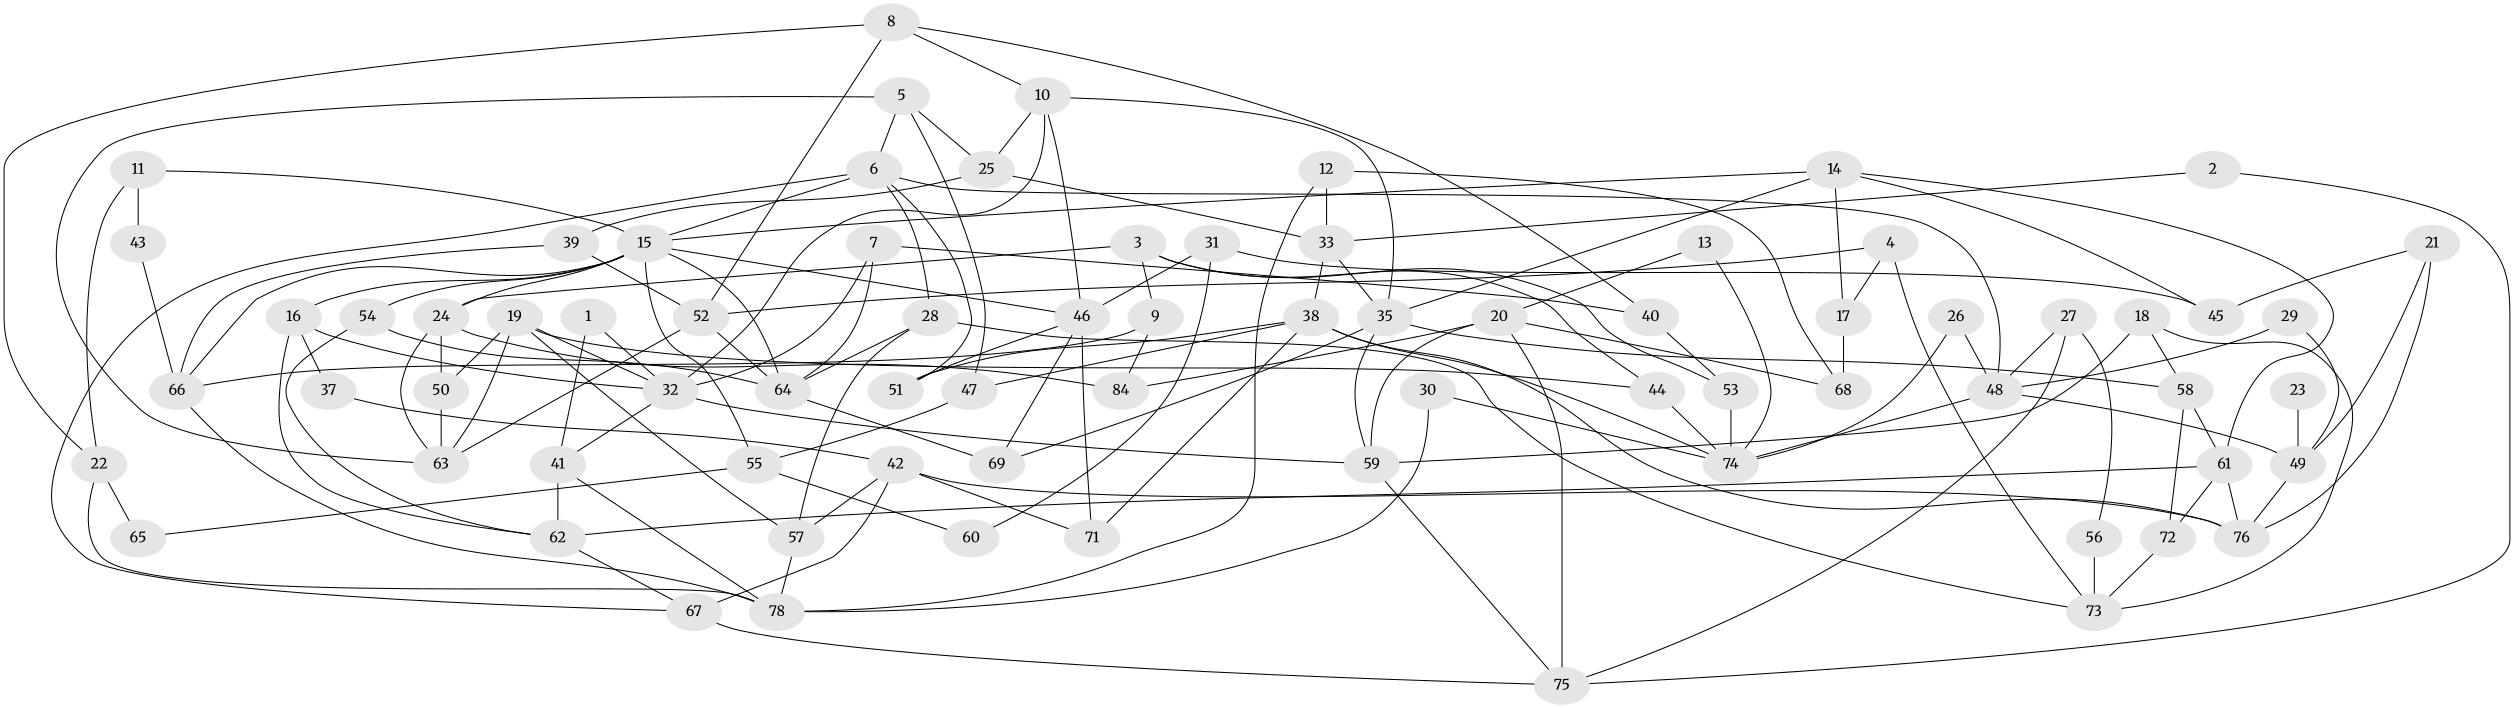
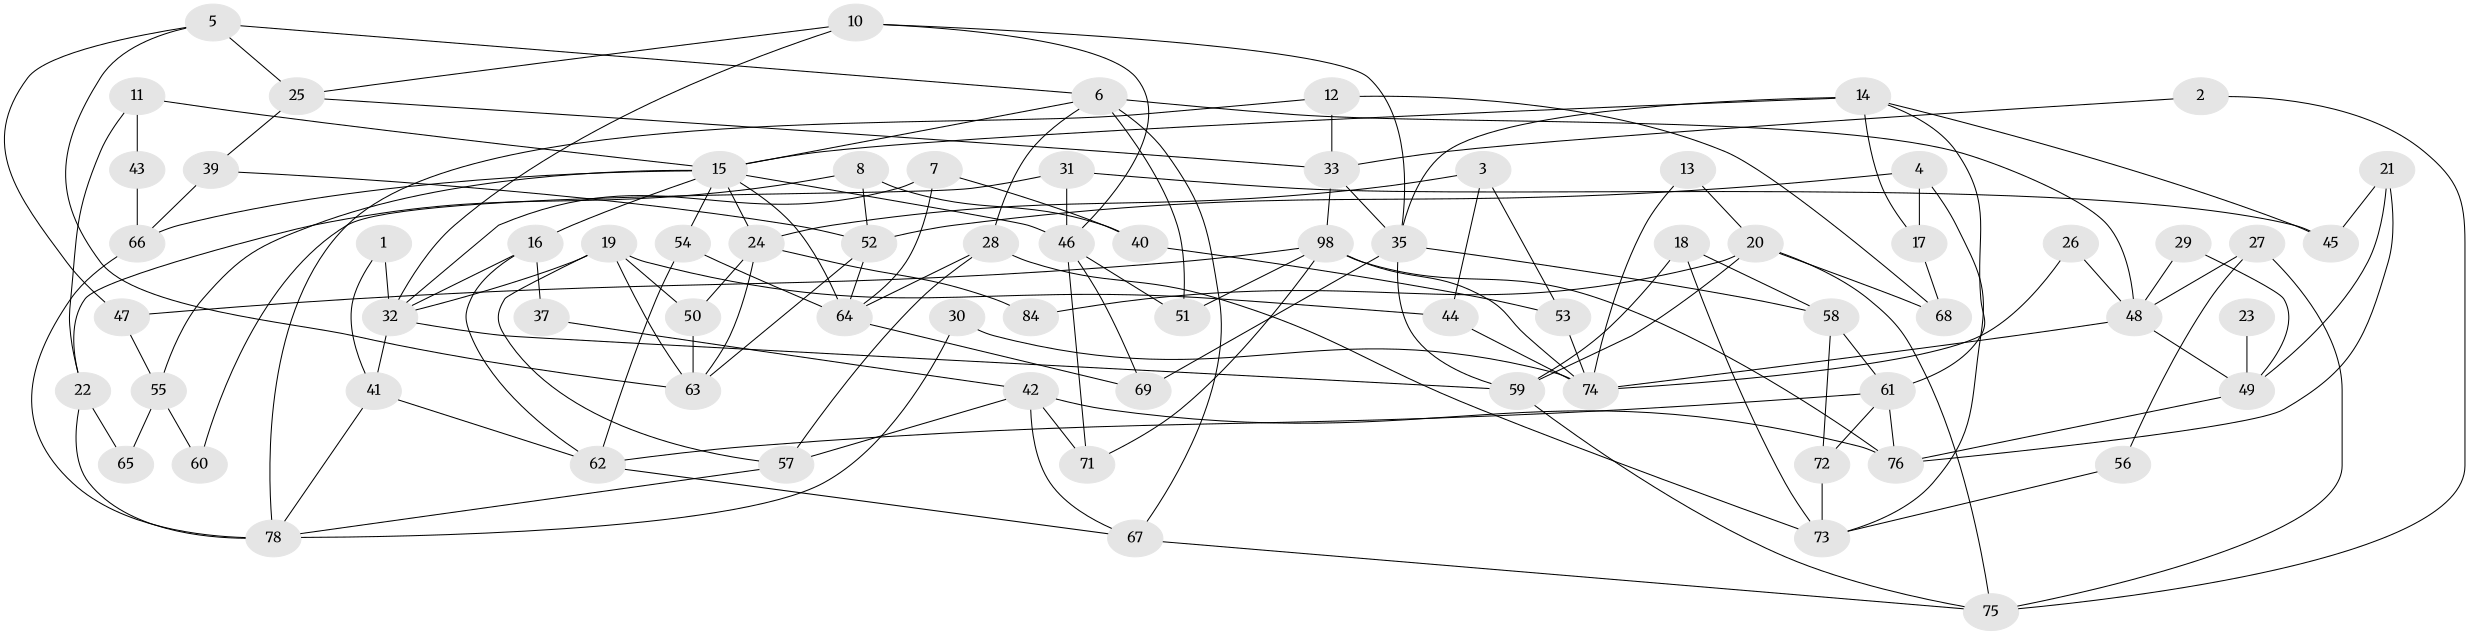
(967, 59) -> none
(1156, 317) -> none
(1311, 317) -> (1326, 244)
